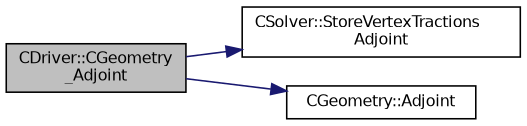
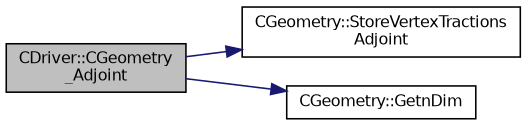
(381, 32) -> (381, 32)
(381, 102) -> (381, 102)
